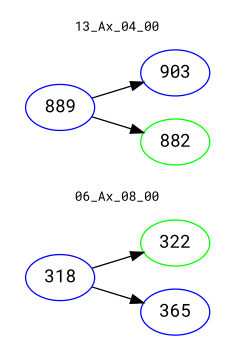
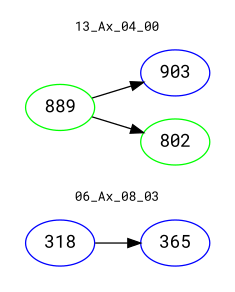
(60, 107) -> (60, 107)
(175, 142) -> (175, 142)
(118, 198) -> (118, 198)
(175, 243) -> none
